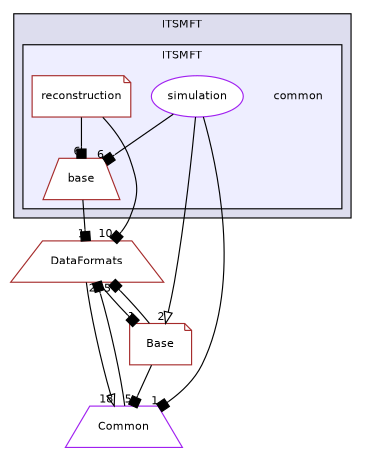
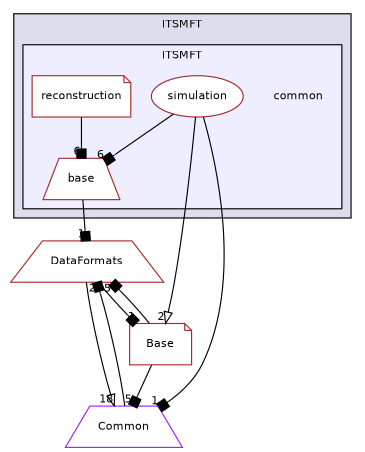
(197, 96) -> (197, 96)
(134, 172) -> none
